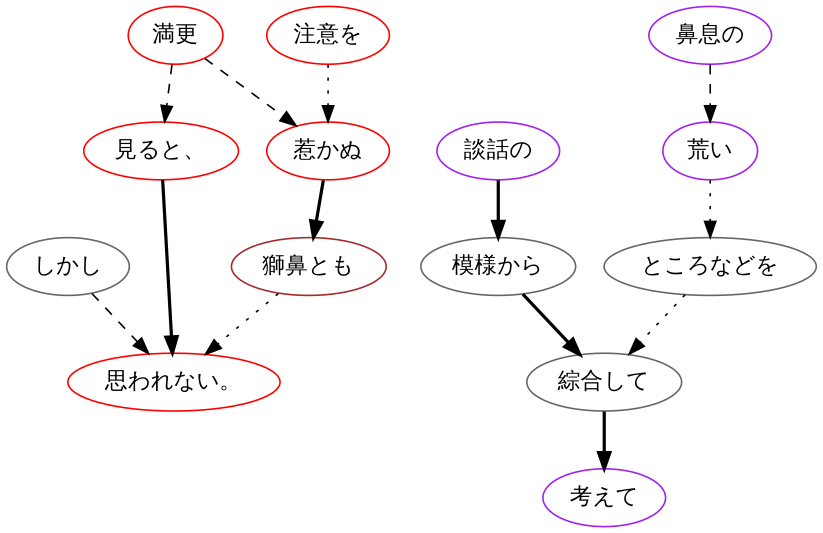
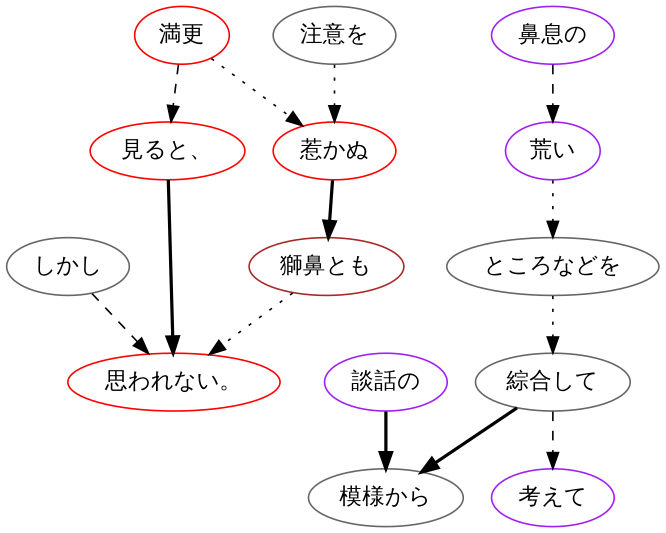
(328, 35) -> (335, 35)
(244, 87) -> (250, 87)
(546, 319) -> (476, 435)
(604, 432) -> (553, 432)
